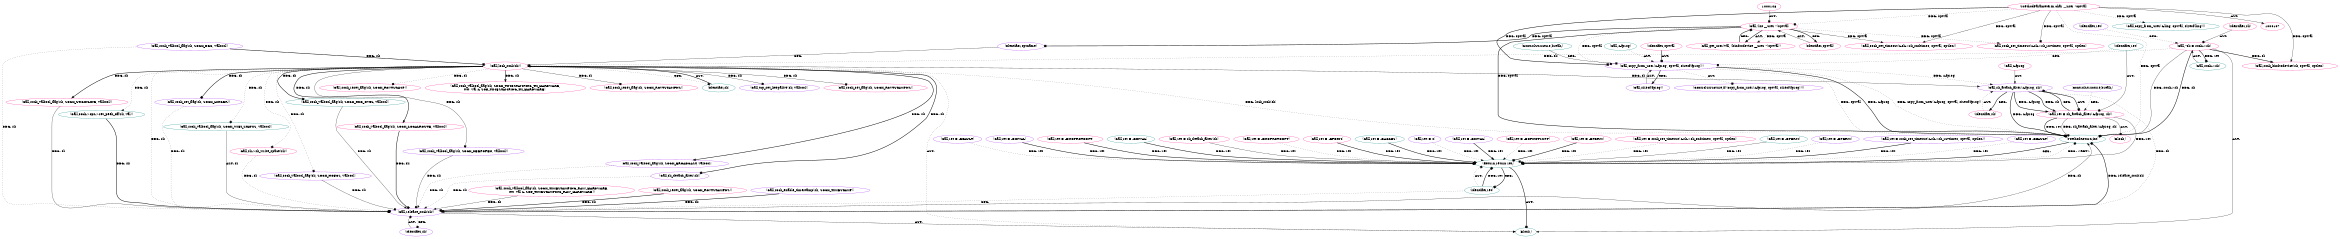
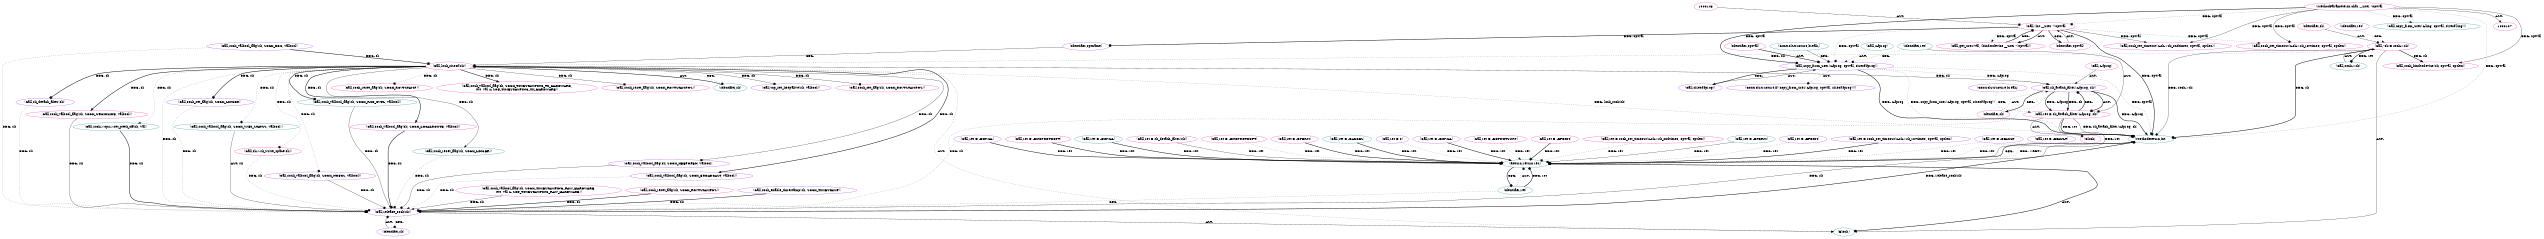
(505, 66) -> (449, 66)
none -> (459, 151)
